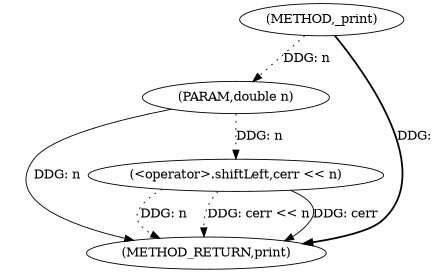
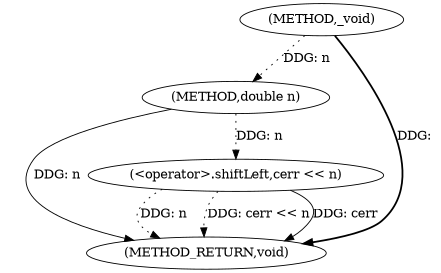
(322, 20) -> (322, 20)
(236, 97) -> (236, 97)
(206, 253) -> (206, 253)
